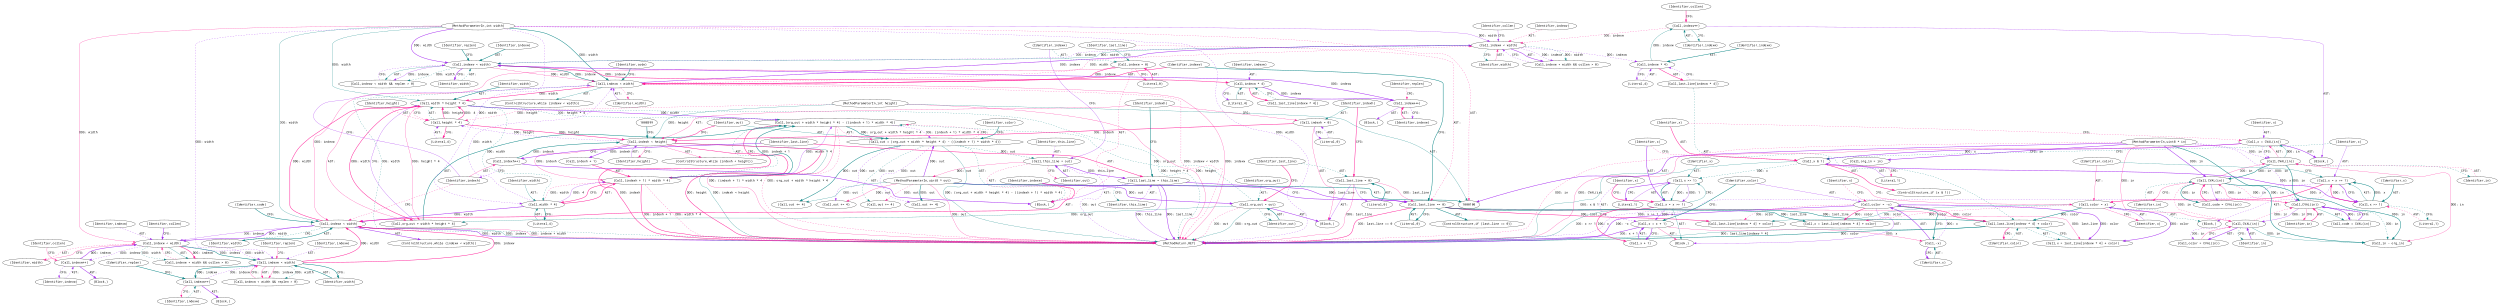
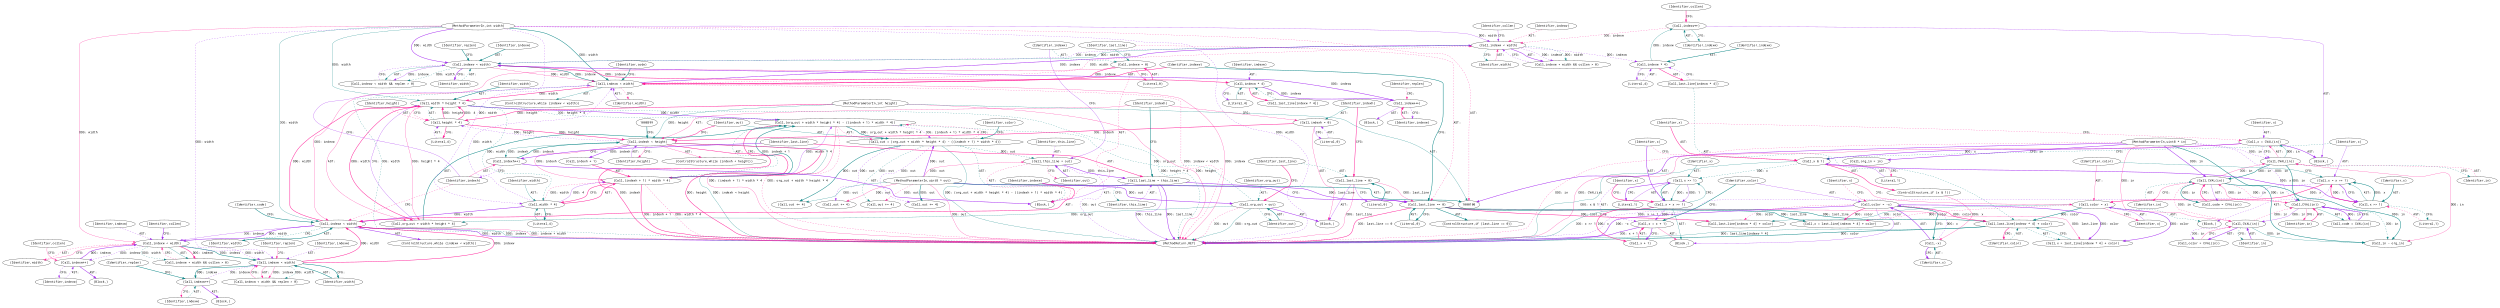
(650, 107) -> (650, 107)
none -> (546, 146)
(981, 166) -> (971, 164)
(1794, 229) -> (1972, 214)
(1639, 234) -> (1639, 234)
